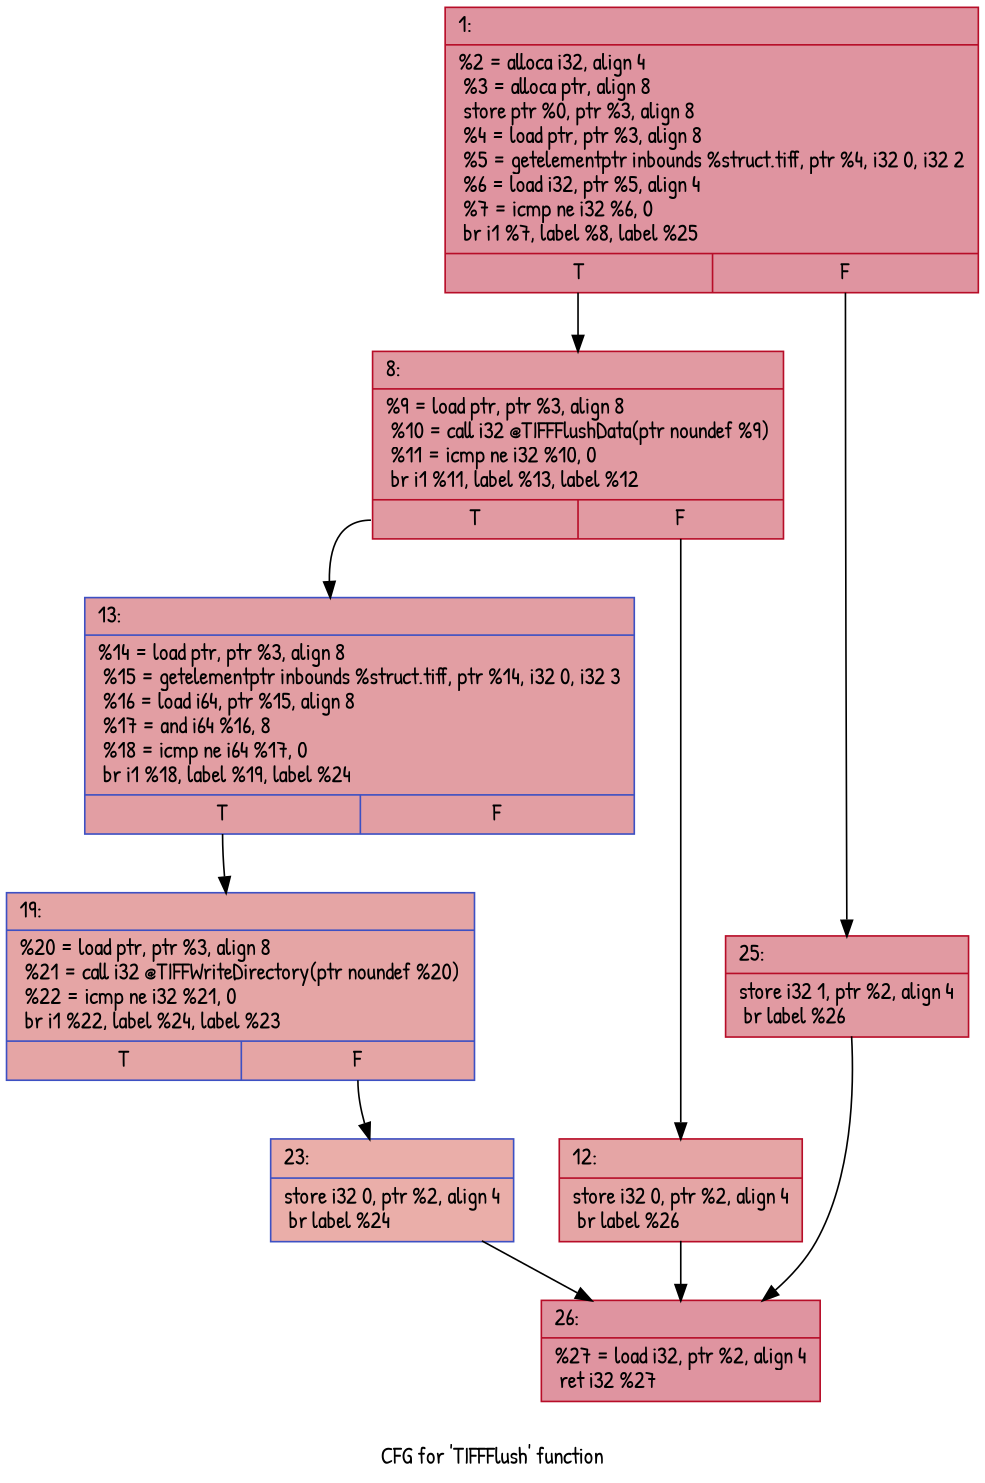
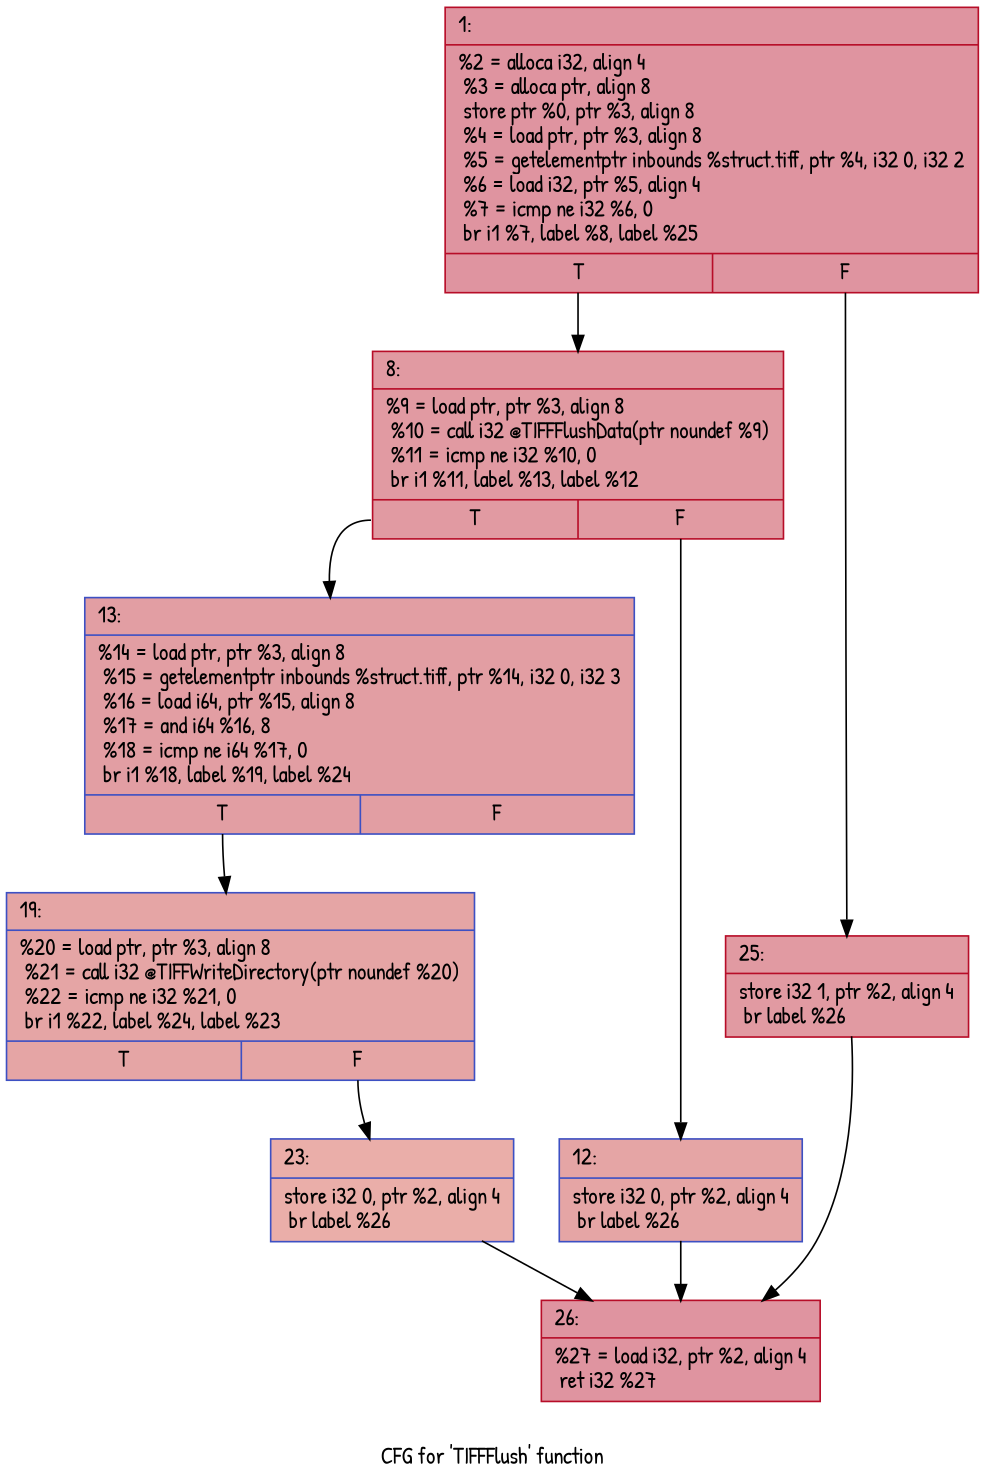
(681, 1190) -> (681, 1190)
(338, 1221) -> (338, 1221)
